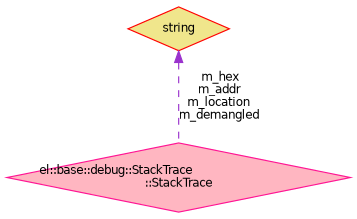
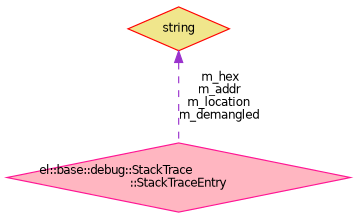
(179, 178) -> (179, 178)
